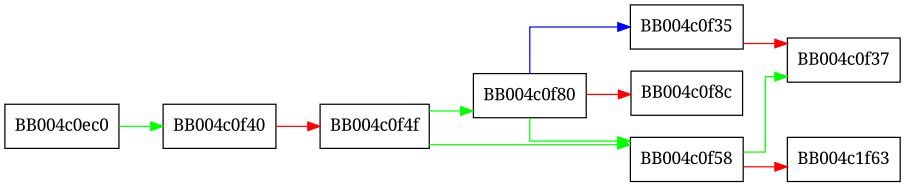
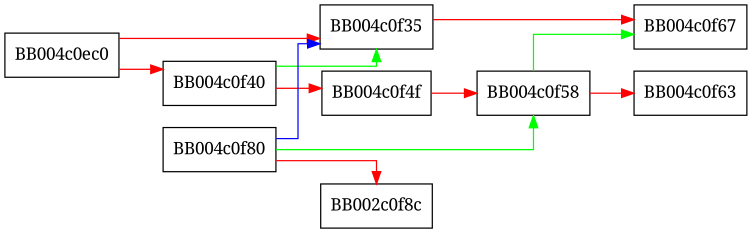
none -> (213, 38)
(844, 60) -> (690, 27)
none -> (329, 66)
(687, 93) -> (377, 206)
(445, 111) -> none
(135, 126) -> (135, 69)
(519, 145) -> (448, 93)
(844, 159) -> (690, 93)
